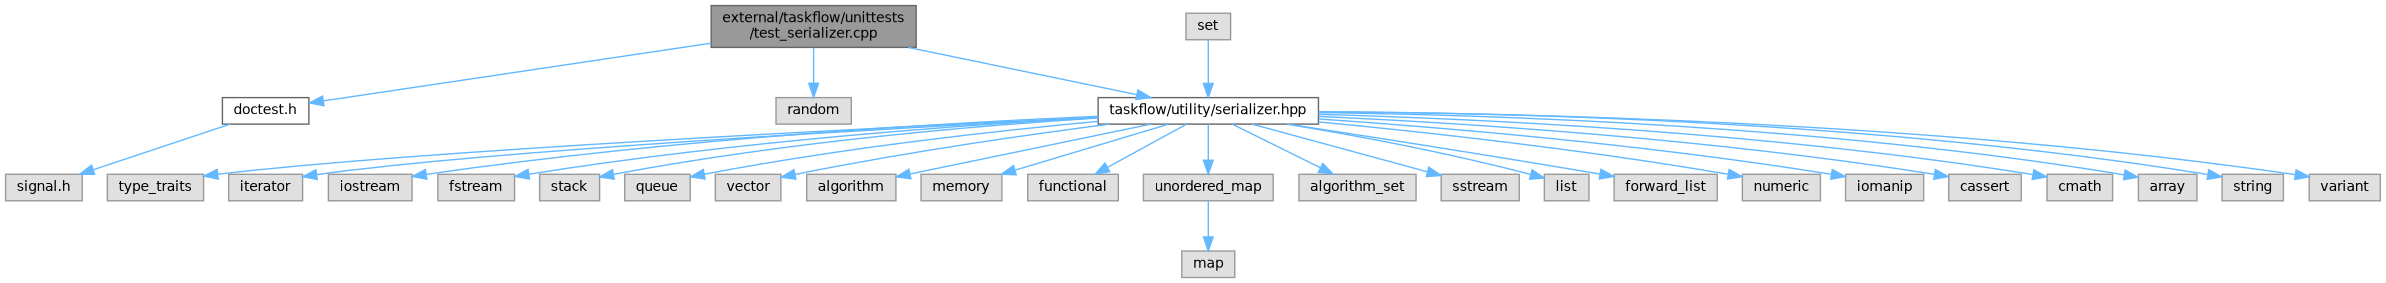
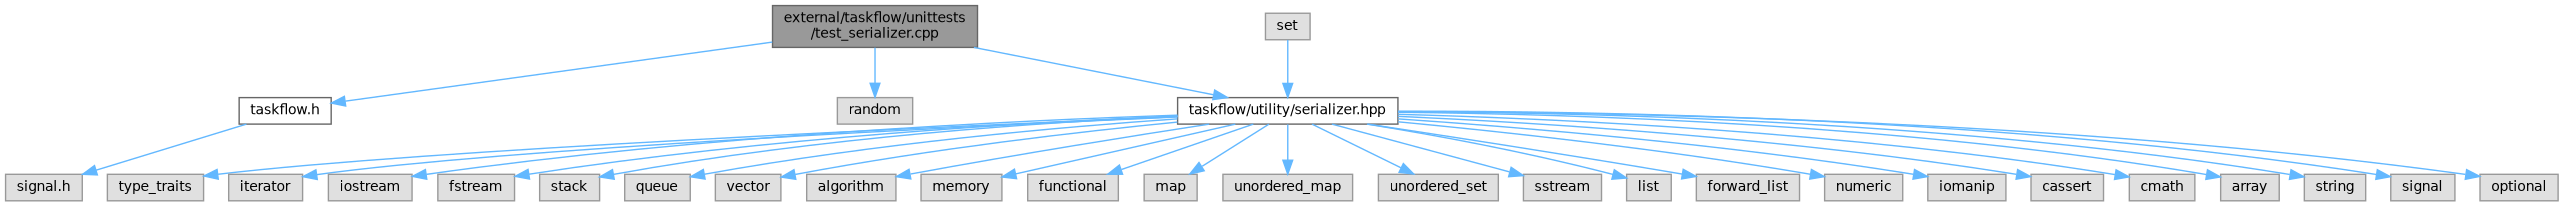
(266, 111) -> (285, 111)
(1357, 188) -> (1438, 188)
(2345, 188) -> (2423, 188)
none -> (2519, 188)
(1208, 219) -> (1236, 145)
